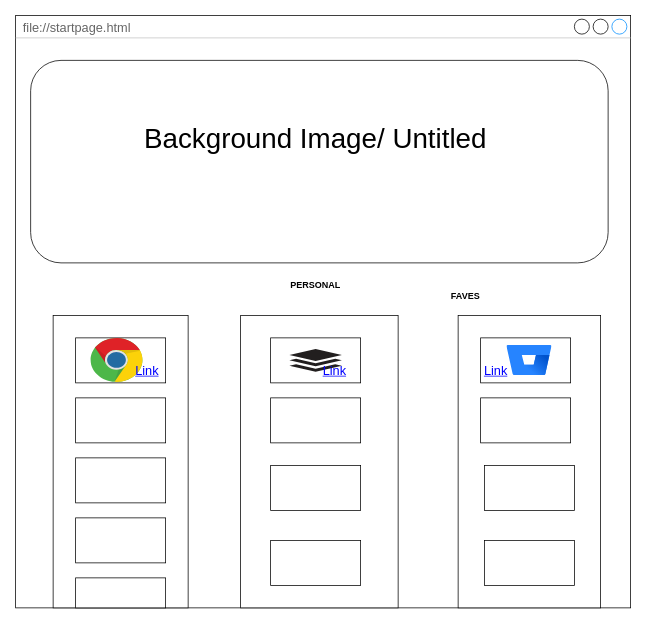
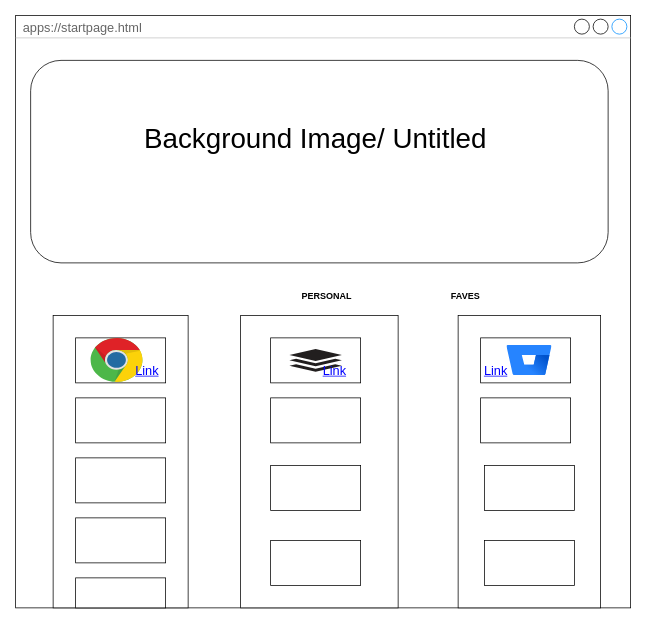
(90, 28) -> (93, 28)
(315, 285) -> (327, 297)
